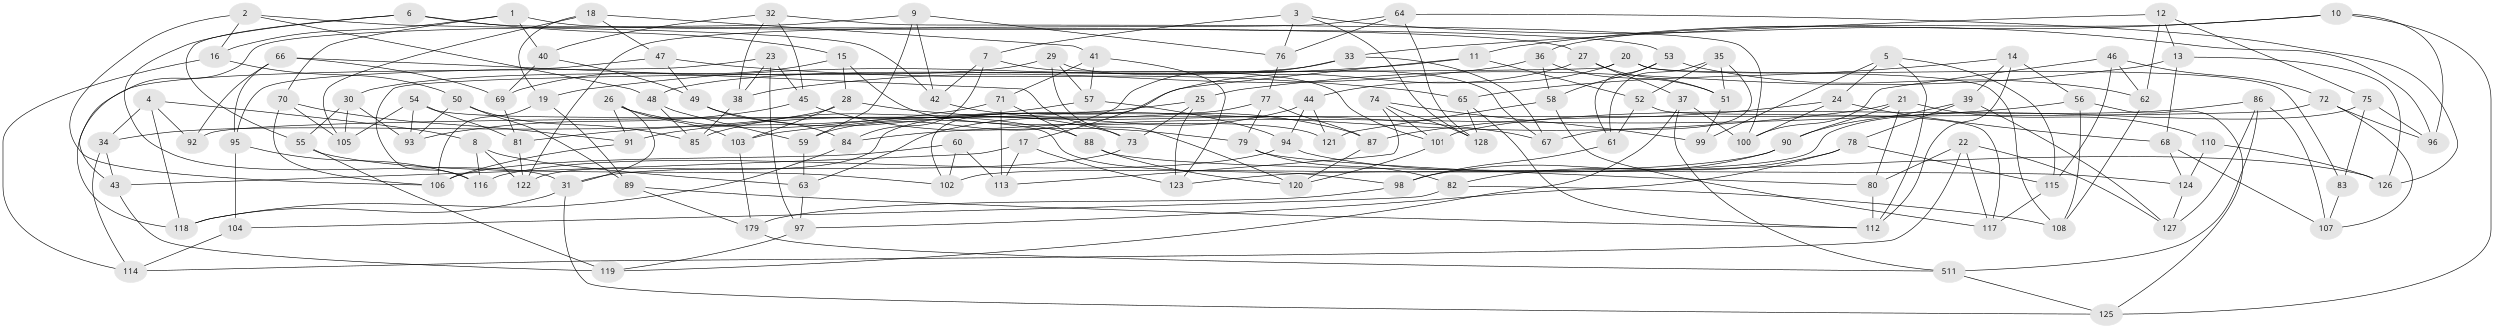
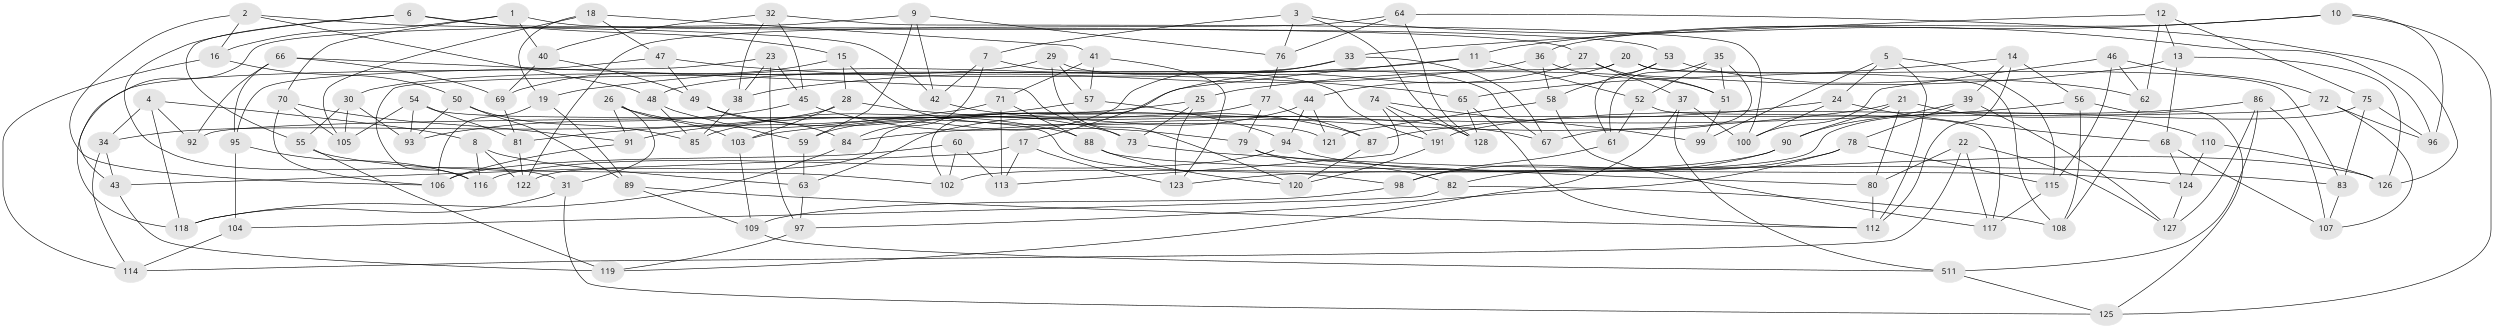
(1438, 143) -> (1438, 143)
(865, 168) -> (1884, 167)
(752, 229) -> (752, 229)
